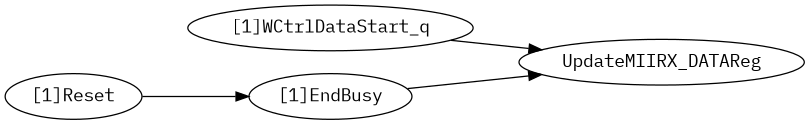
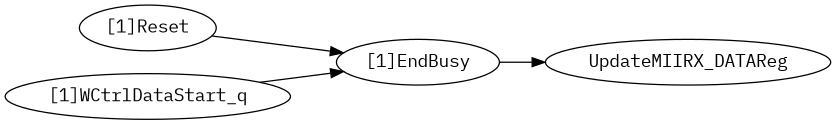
(490, 44) -> (295, 78)
